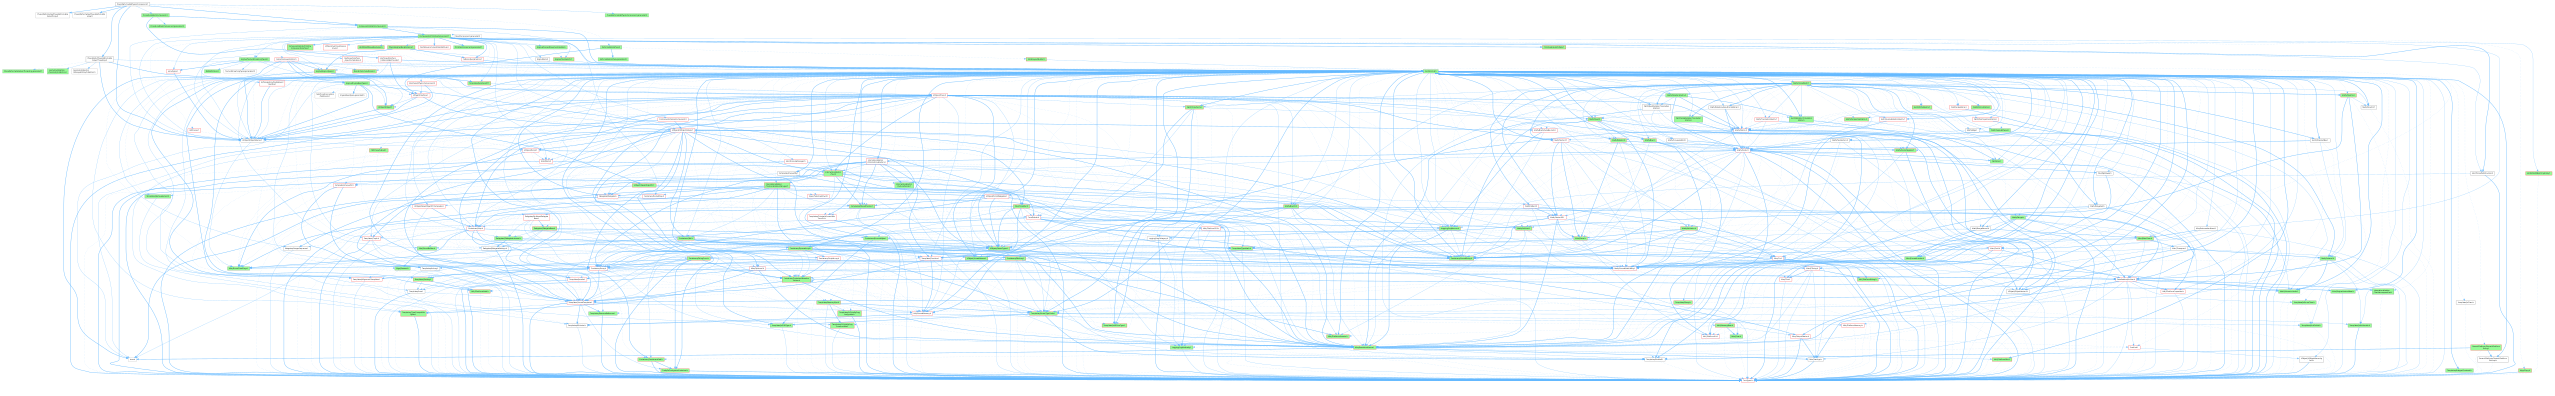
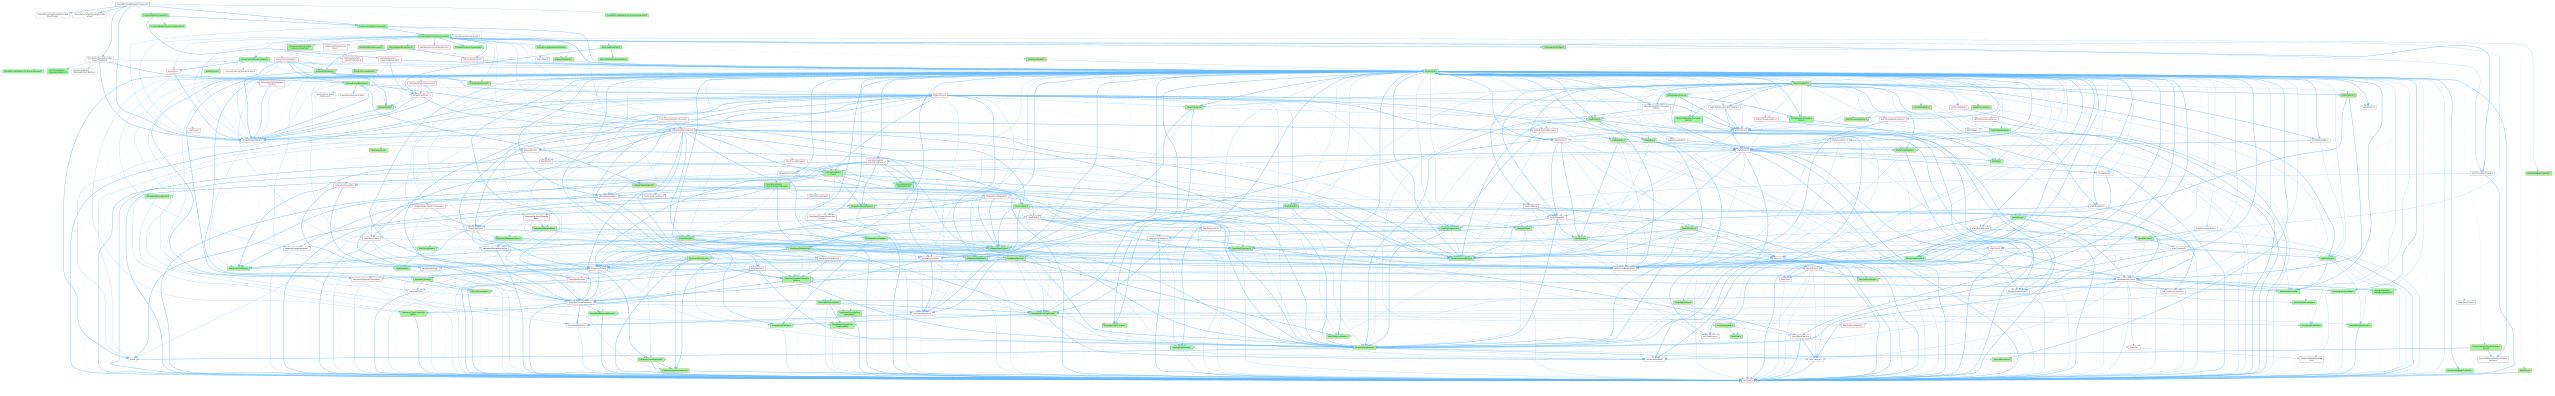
(2035, 378) -> (2404, 368)
